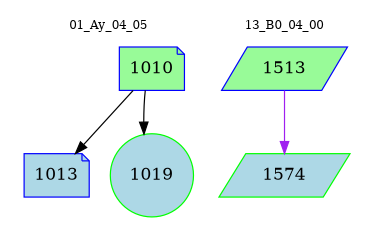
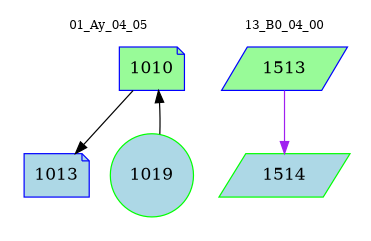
(144, 106) -> (160, 118)
(285, 175) -> (285, 175)
